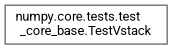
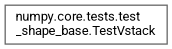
(86, 25) -> (86, 25)
